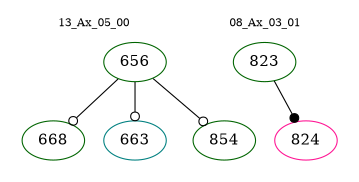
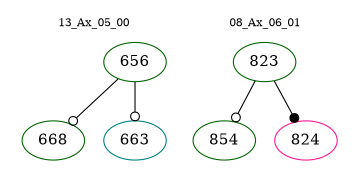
(265, 23) -> (265, 23)
(168, 92) -> (247, 97)
